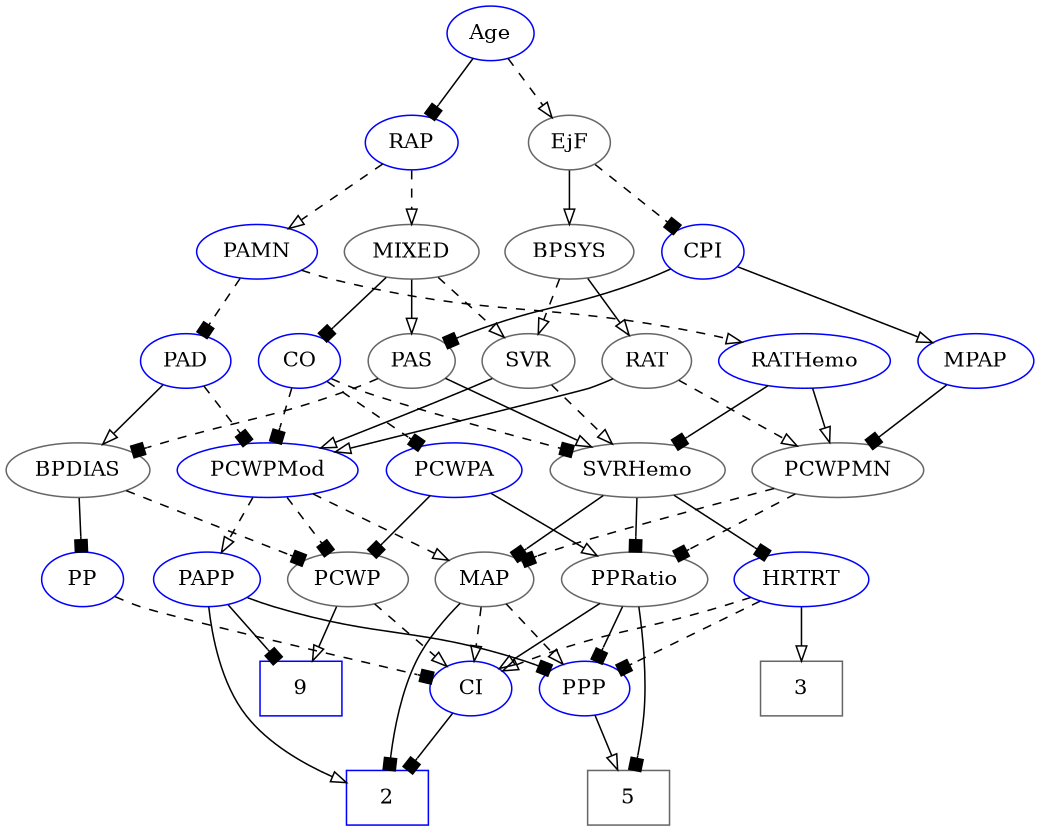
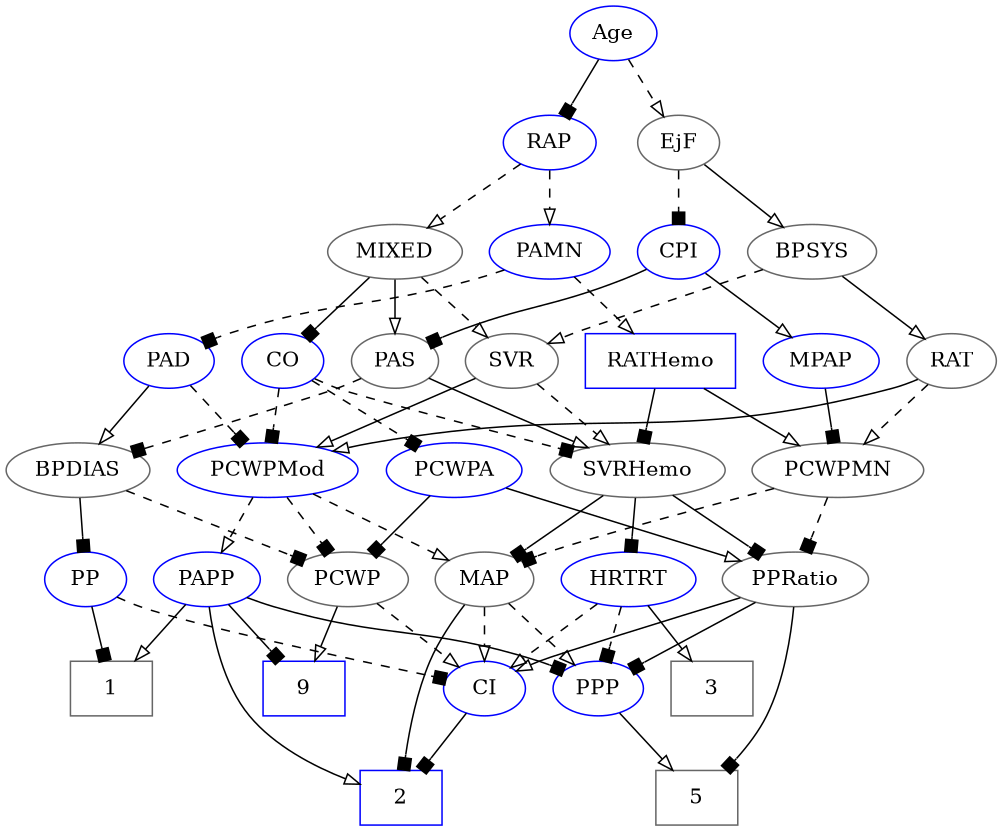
(805, 361) -> (660, 361)
none -> (111, 689)
